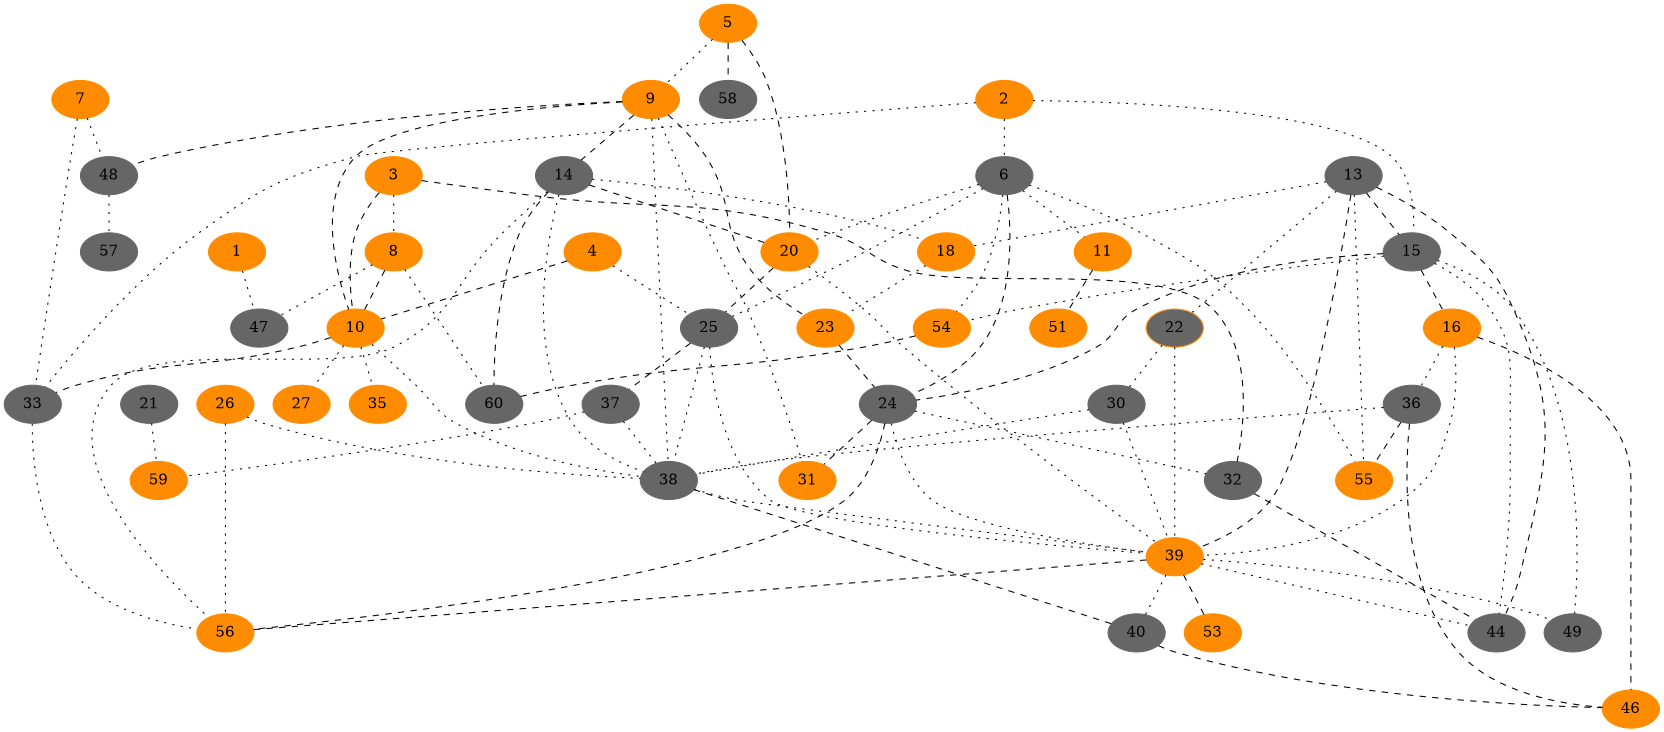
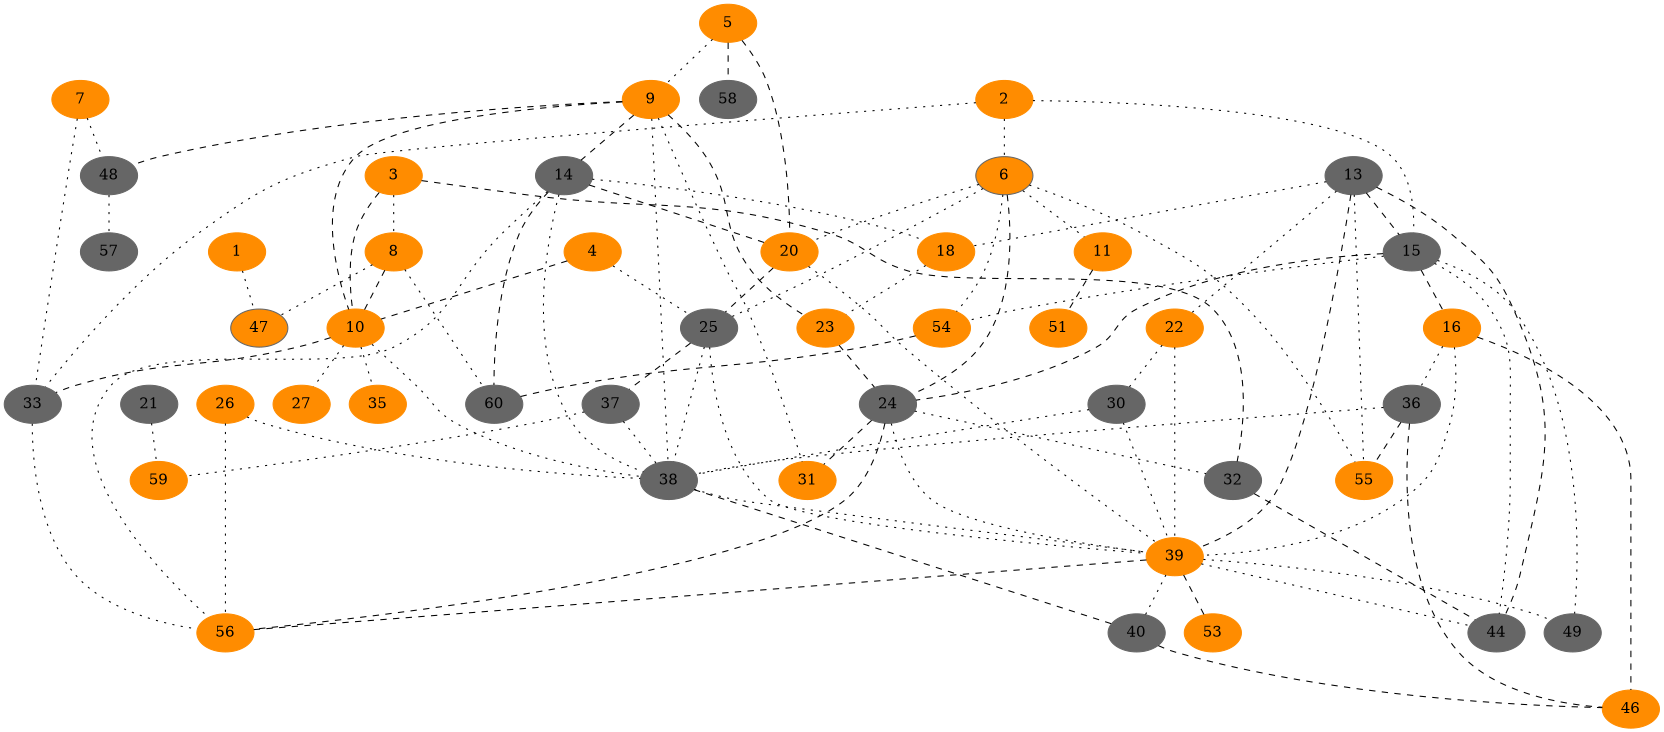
(1004, 176) -> (1004, 176)
(259, 328) -> (259, 328)
(1175, 328) -> (1175, 328)
